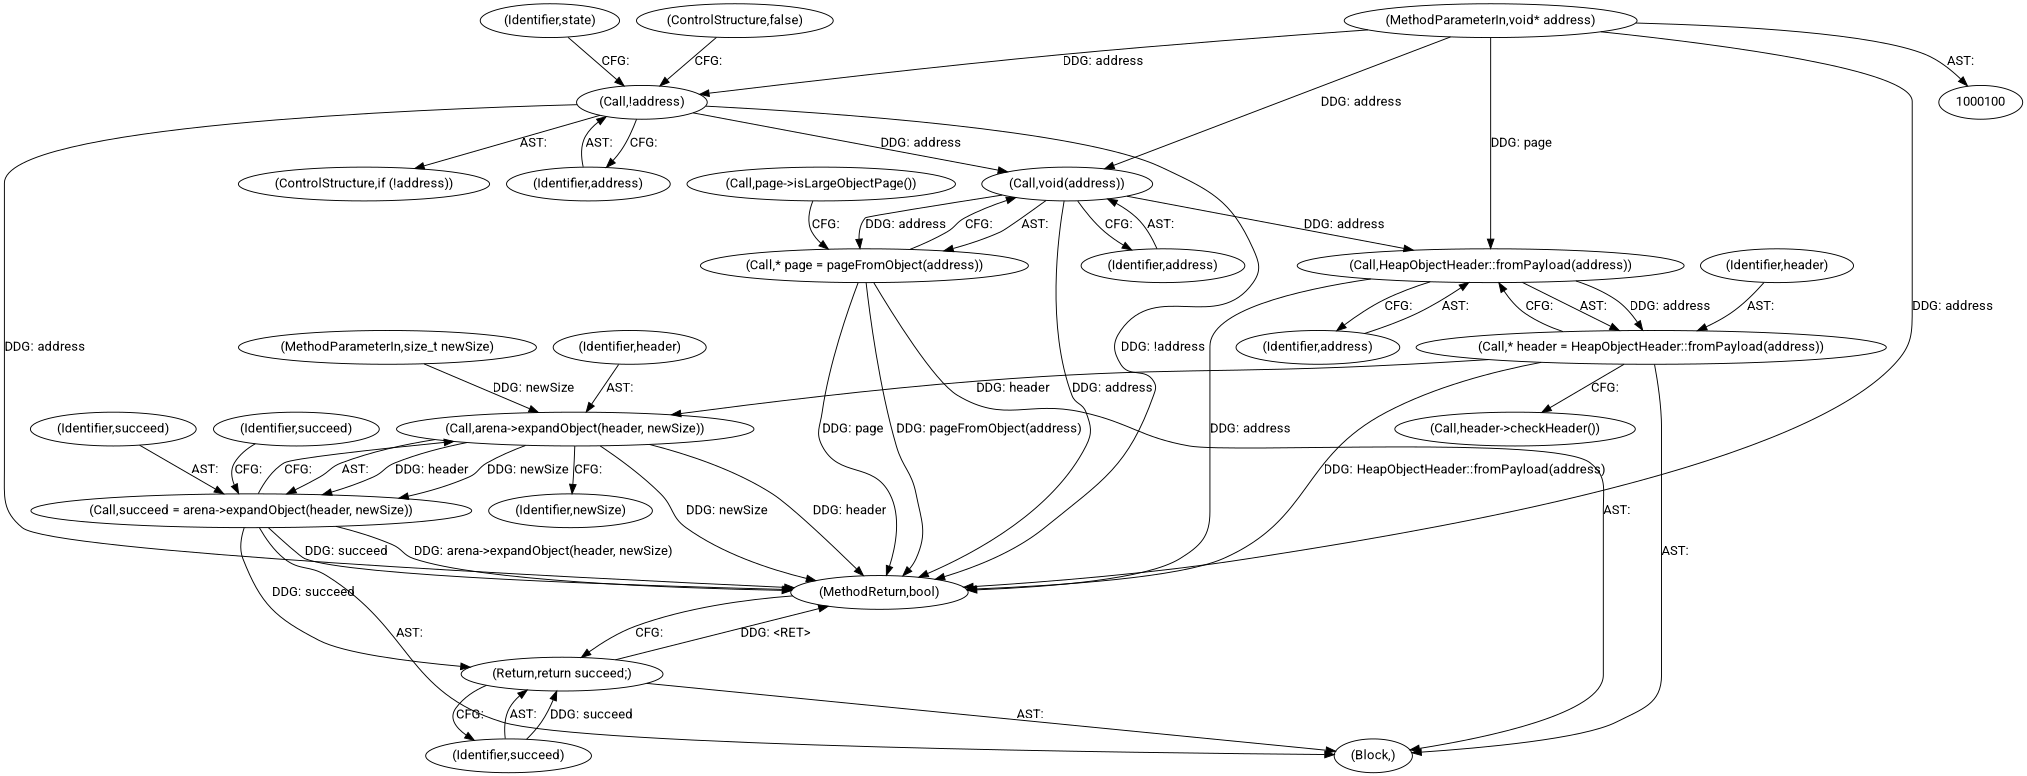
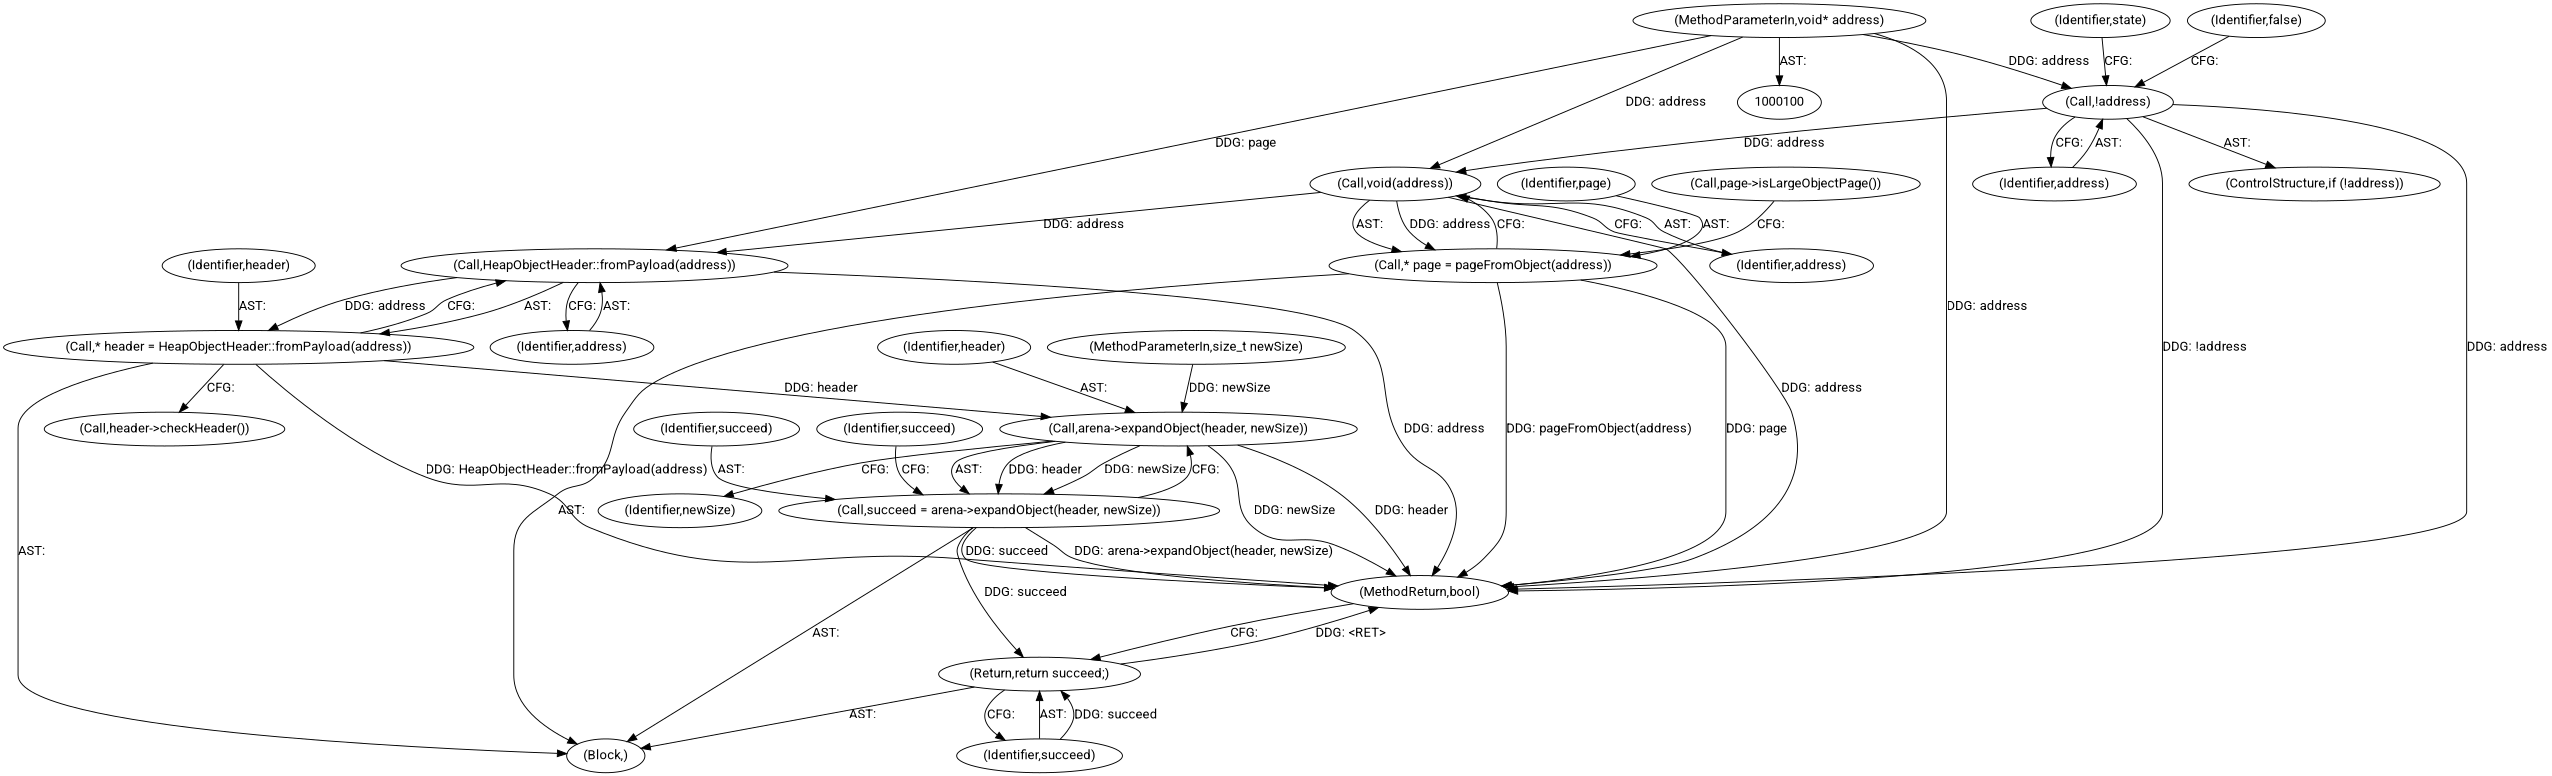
(735, 21) -> (2256, 21)
none -> (1566, 184)
